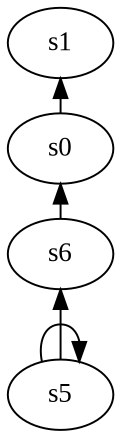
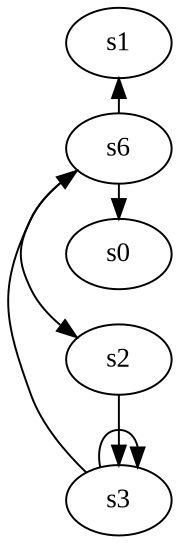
(61, 106) -> (119, 106)
none -> (119, 360)
(61, 395) -> (119, 500)
